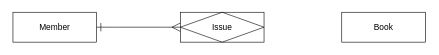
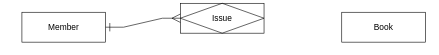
(54, 27) -> (63, 27)
(222, 27) -> (222, 18)
